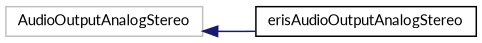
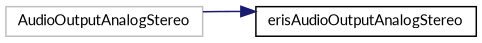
(237, 31) -> (222, 12)
